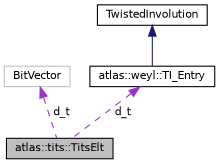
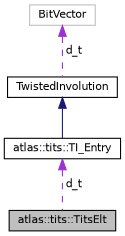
(152, 76) -> (62, 149)
(50, 118) -> (62, 57)
